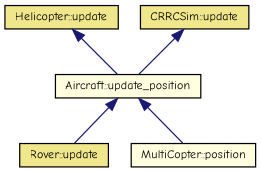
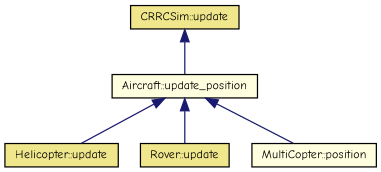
(99, 56) -> (118, 124)
